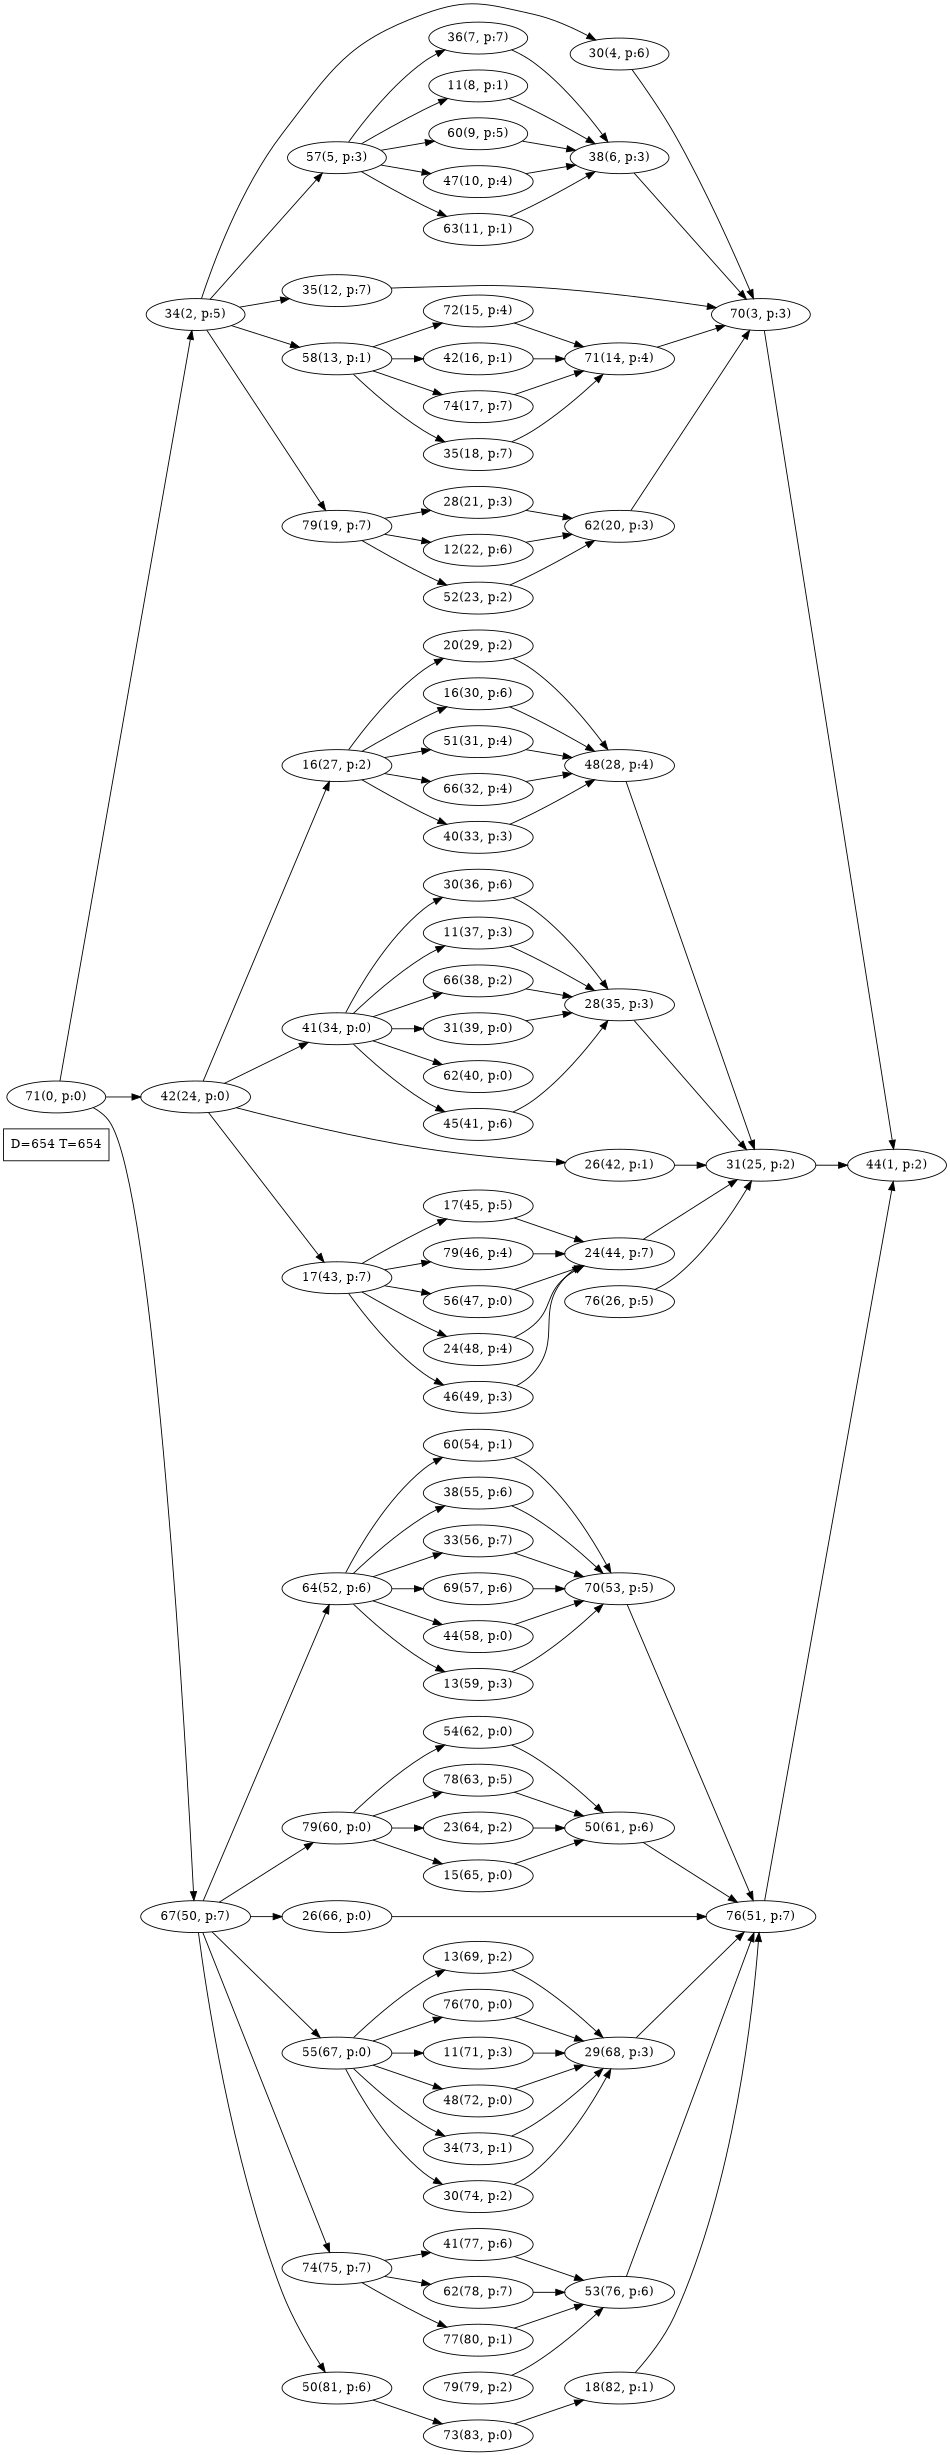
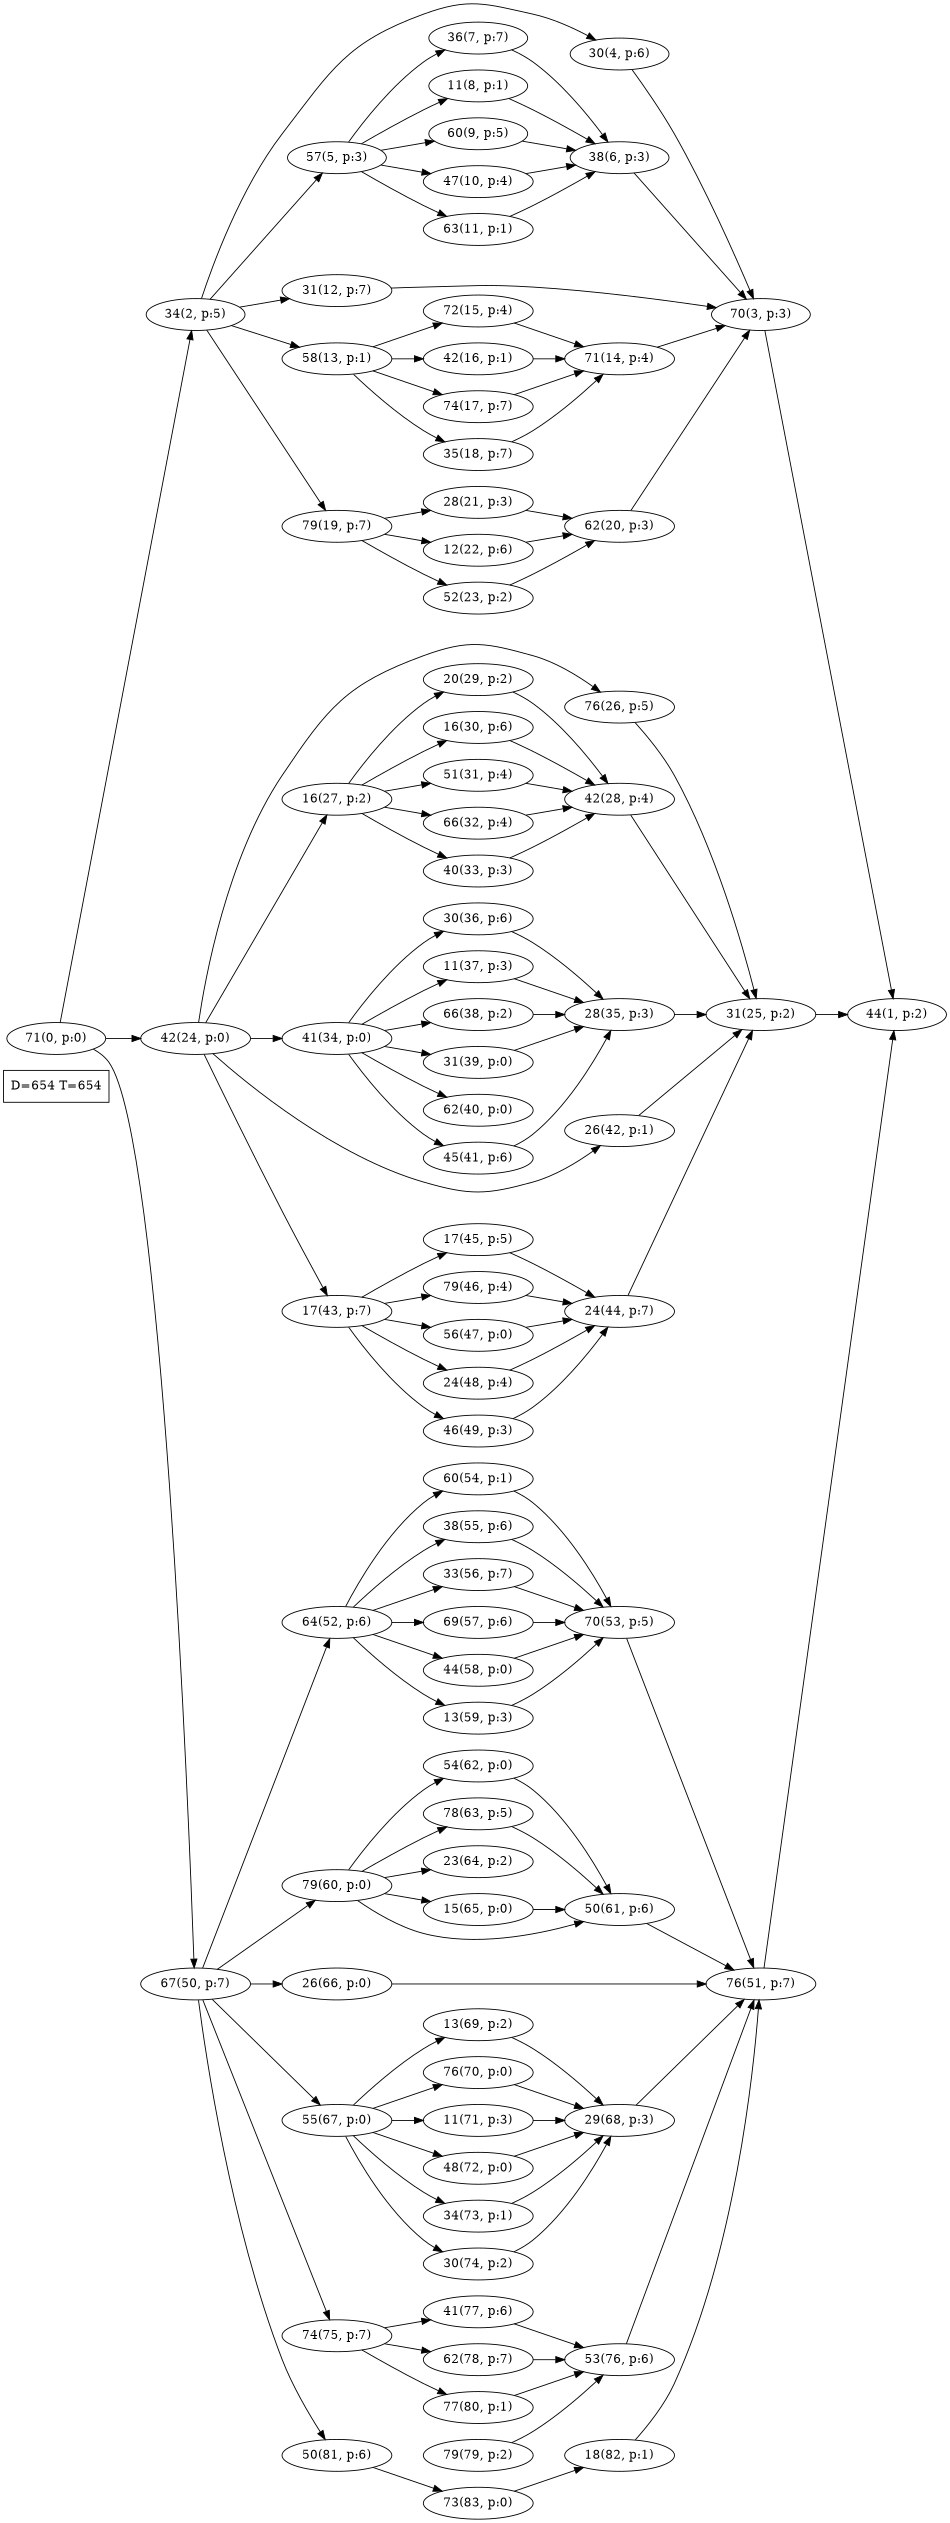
(337, 291) -> (337, 291)
none -> (313, 732)
(620, 766) -> (620, 799)
(544, 1828) -> (463, 1939)
